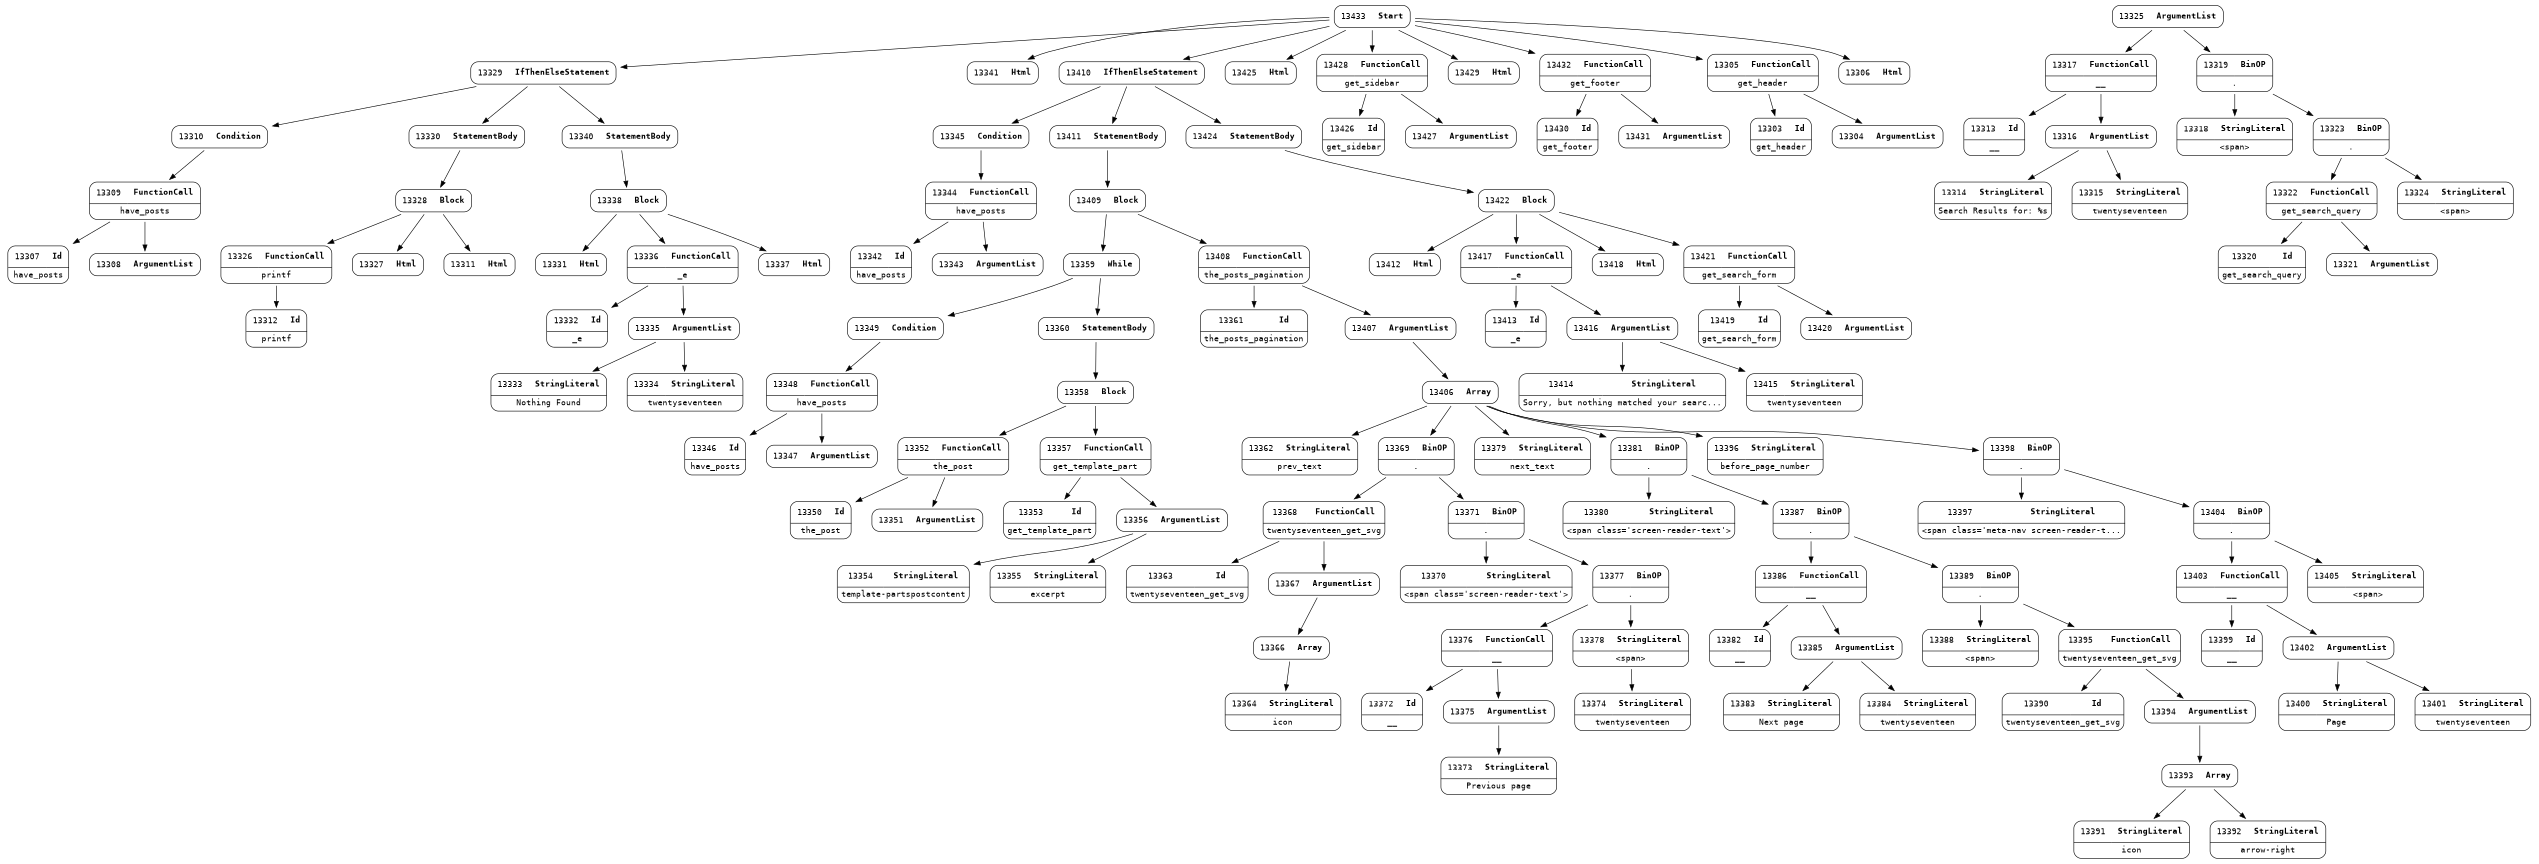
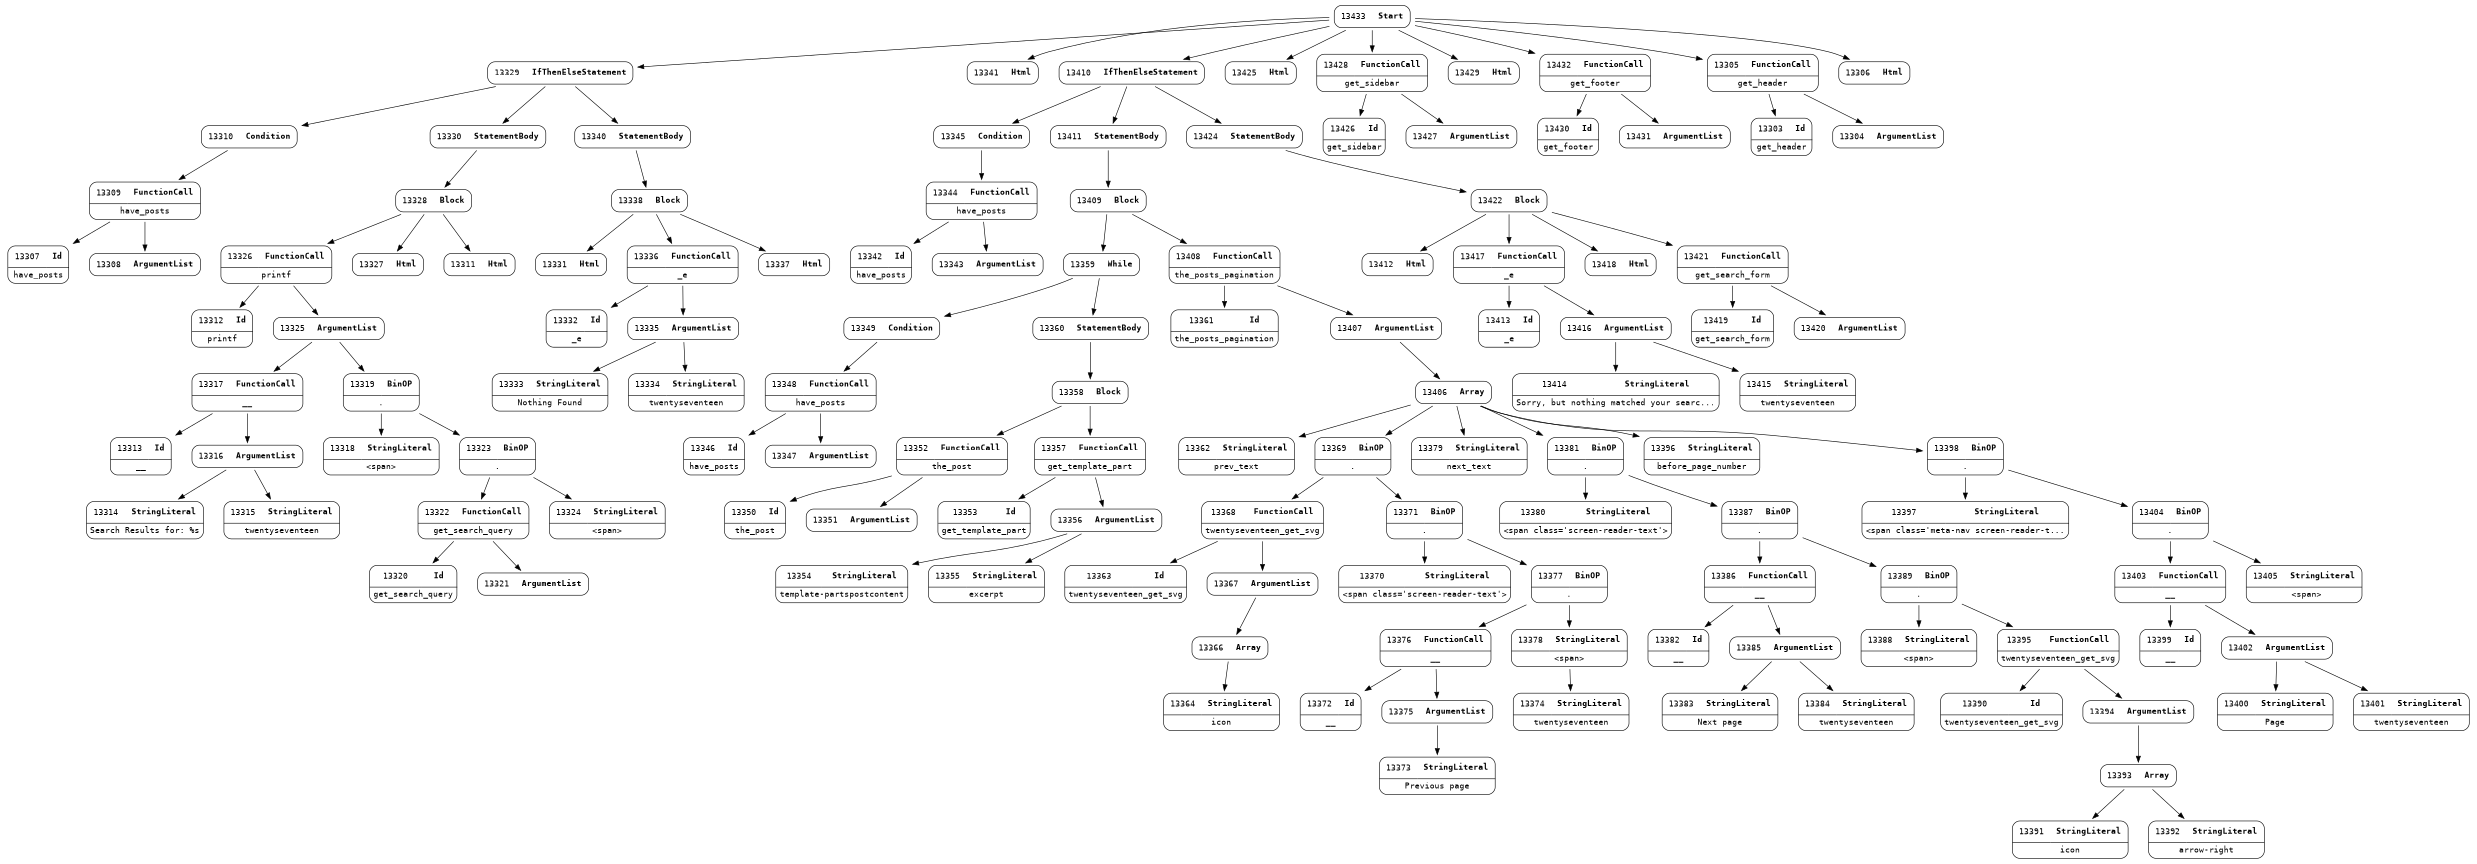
none -> (304, 298)
